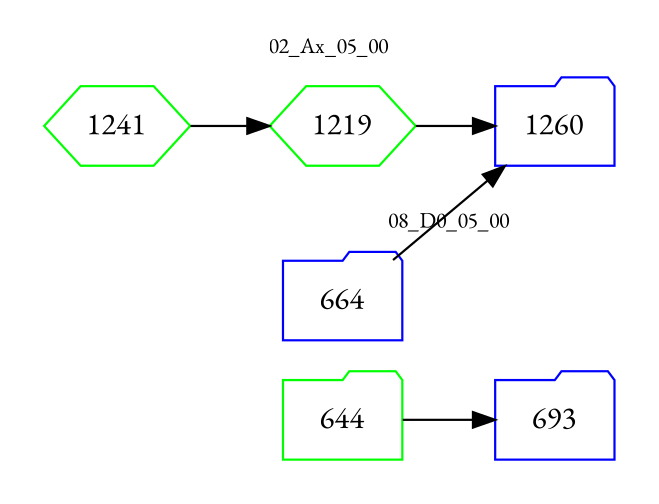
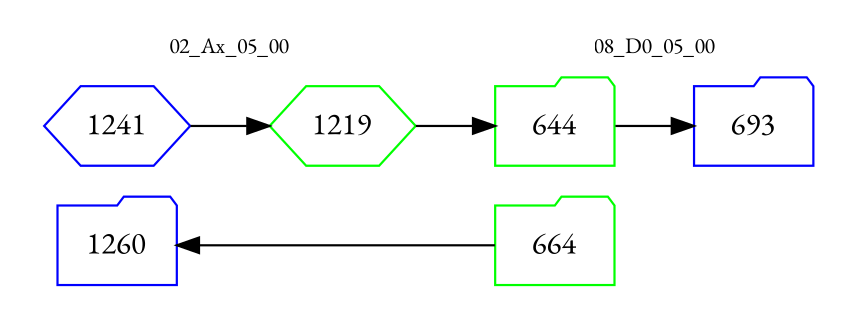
(117, 126) -> (117, 126)
(444, 126) -> (447, 126)
(343, 301) -> (555, 245)
